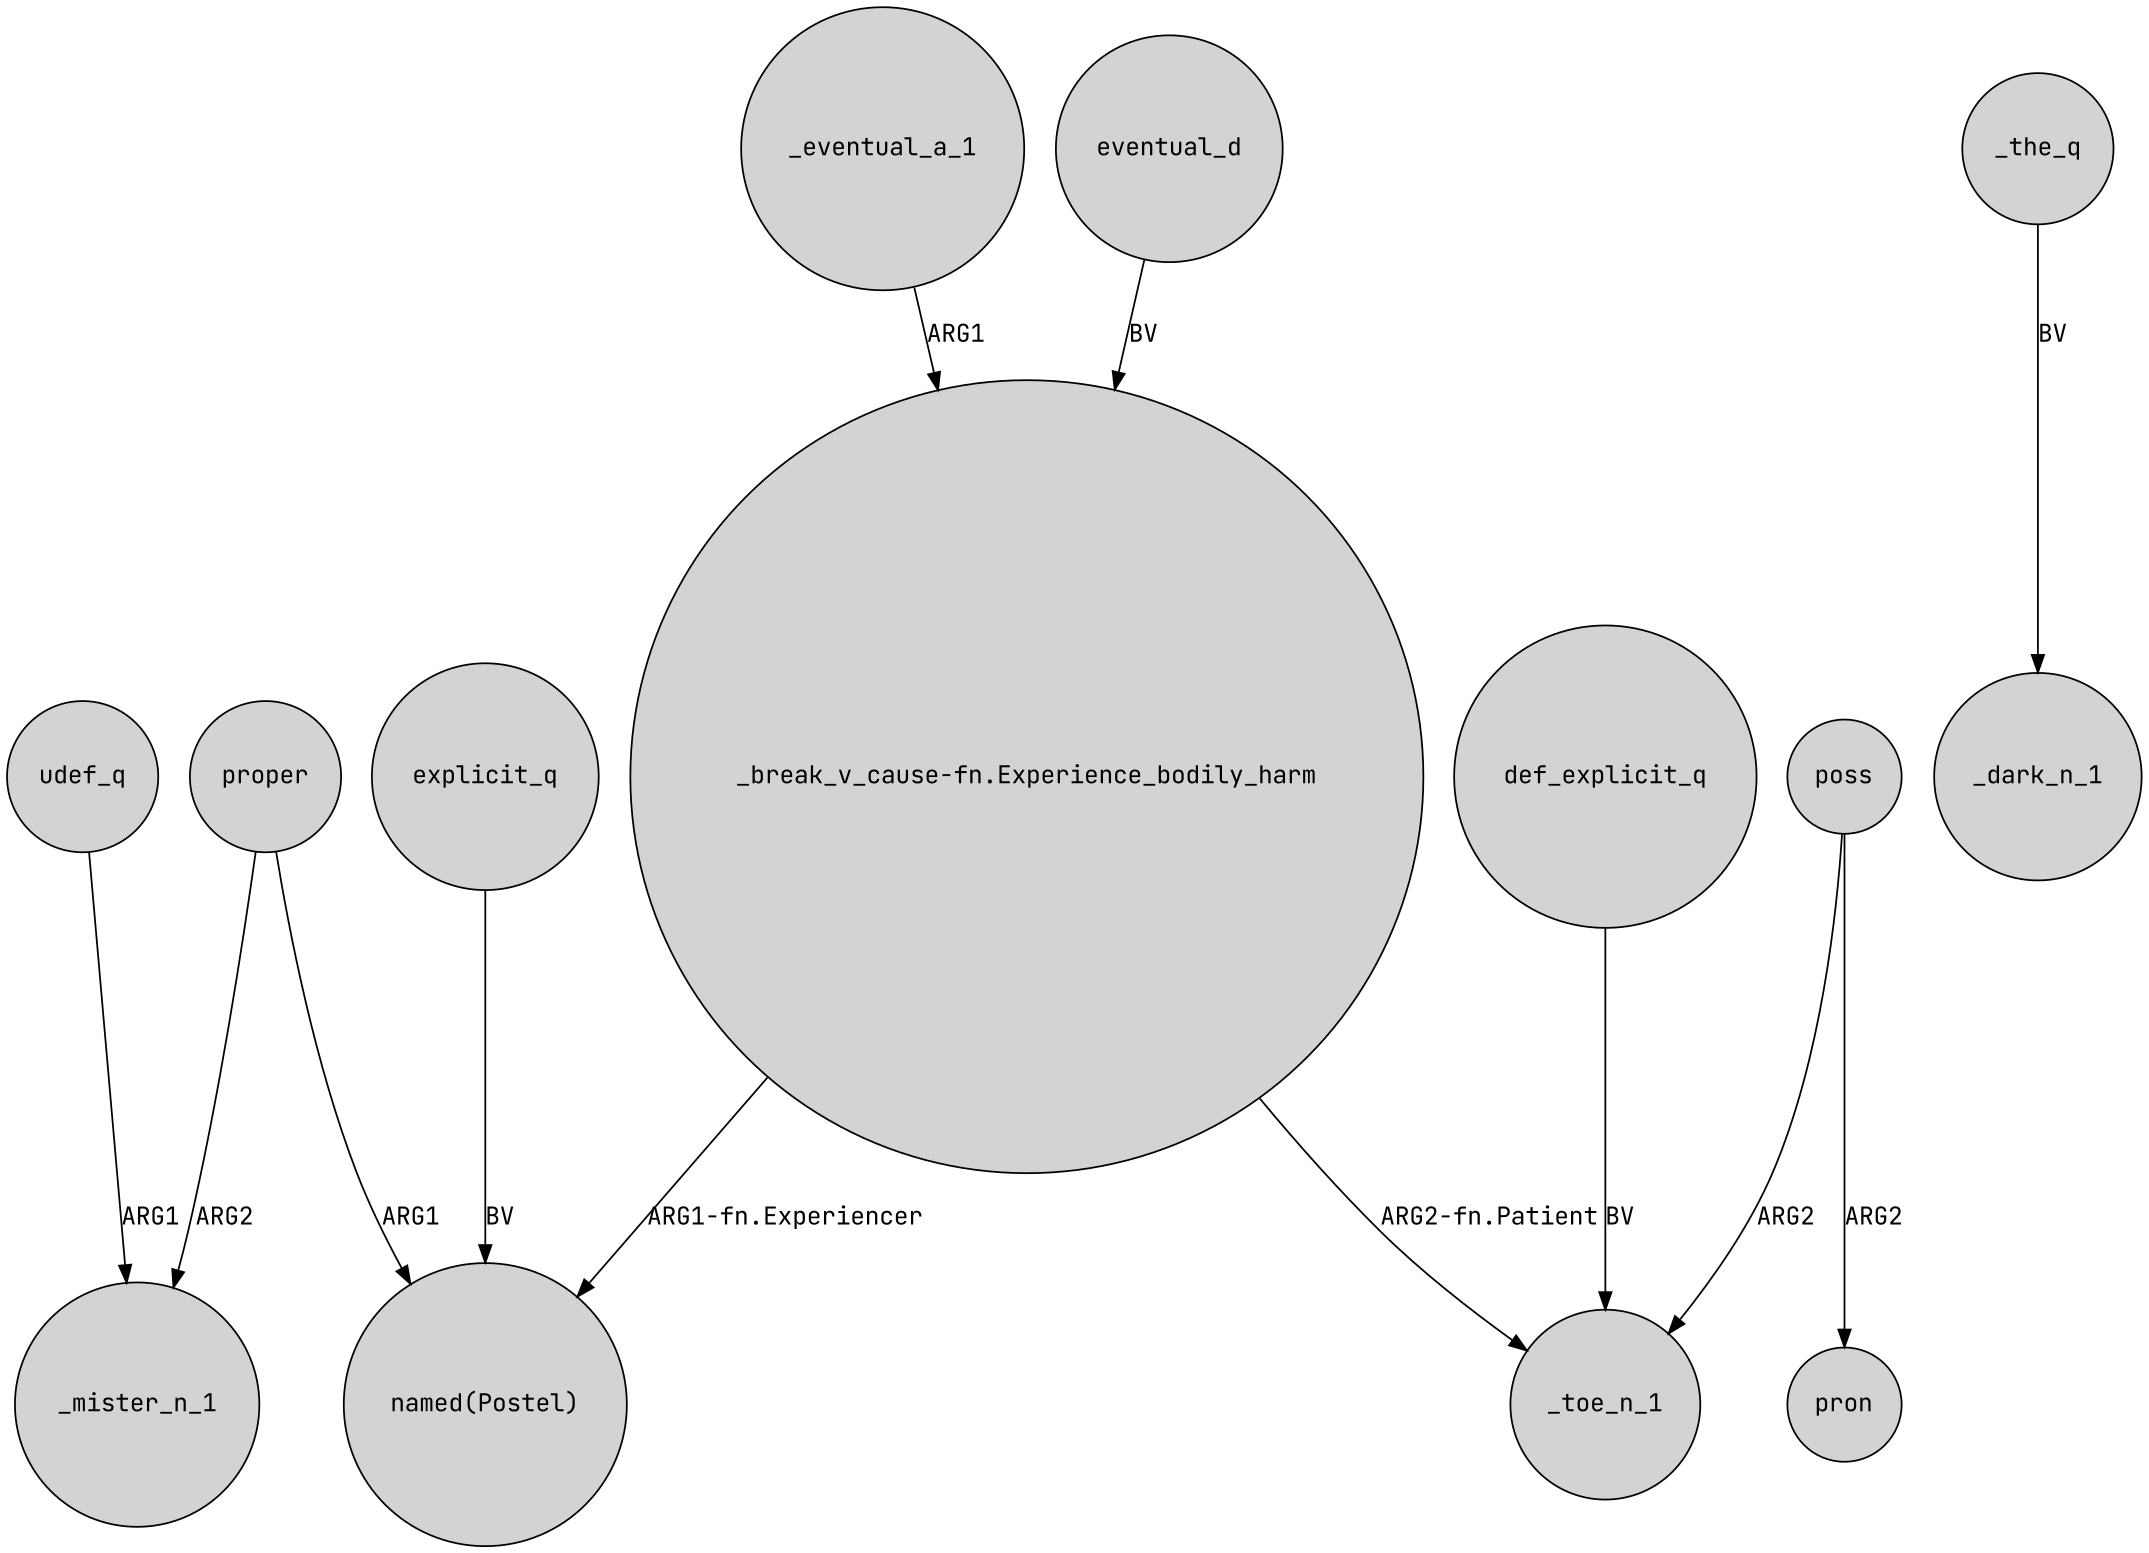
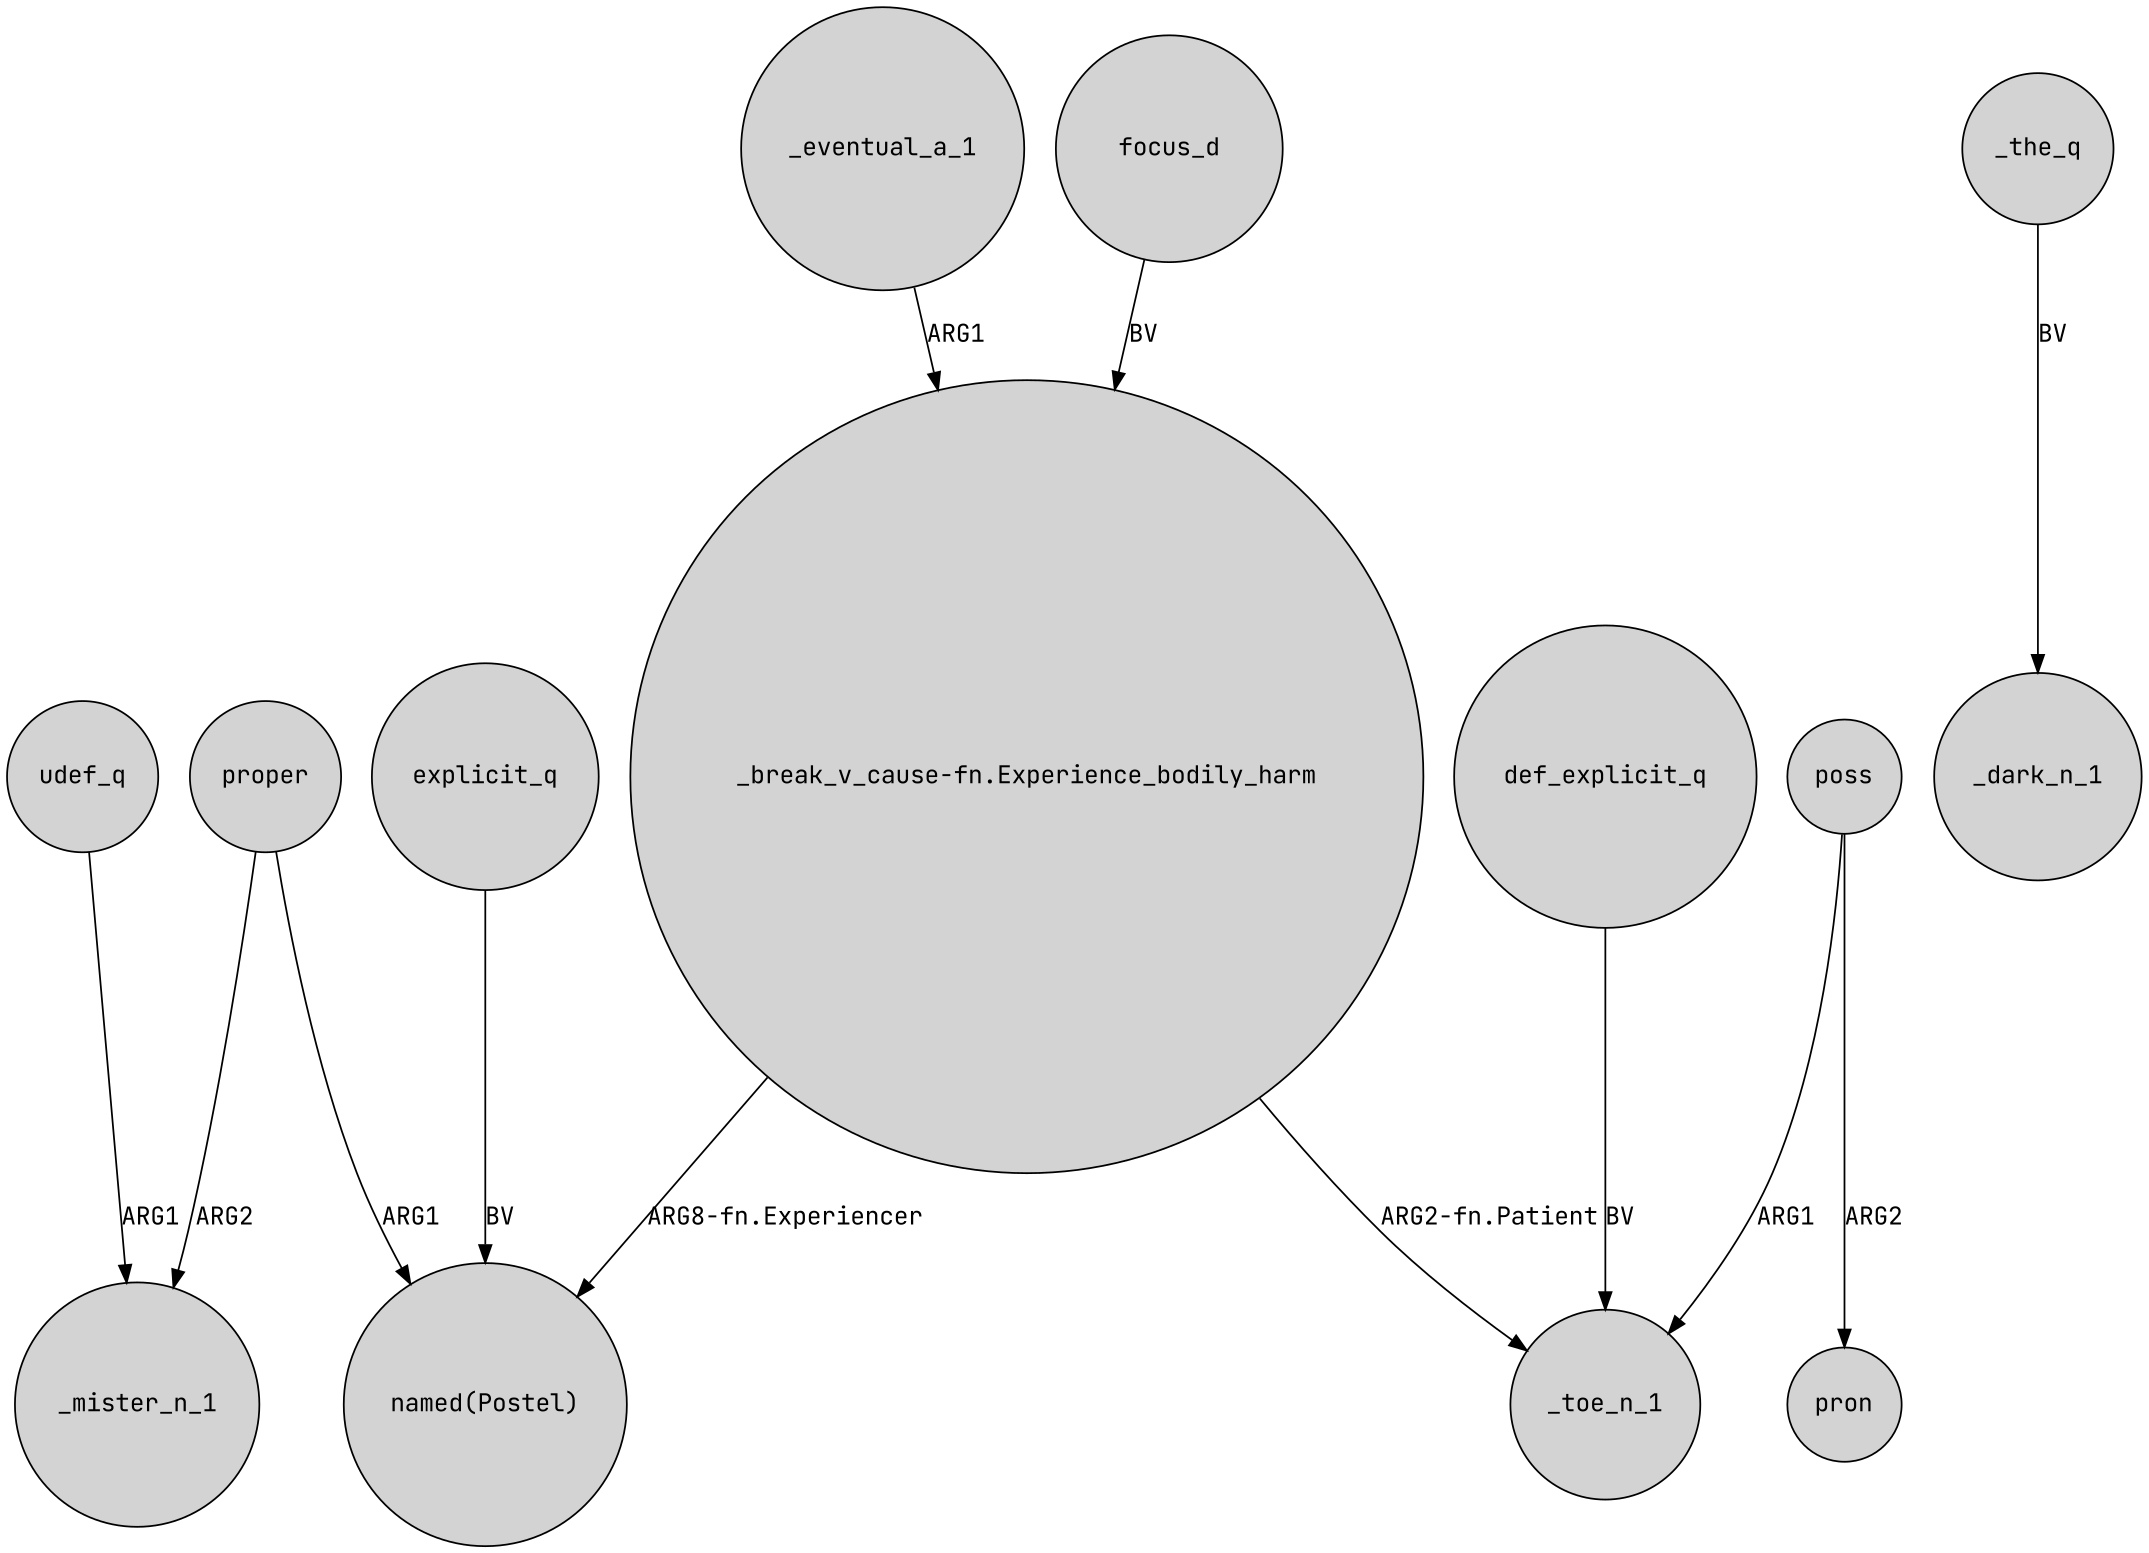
(1169, 149) -> (1169, 149)
(785, 1218) -> (785, 1218)
(1786, 1218) -> (1786, 1218)
